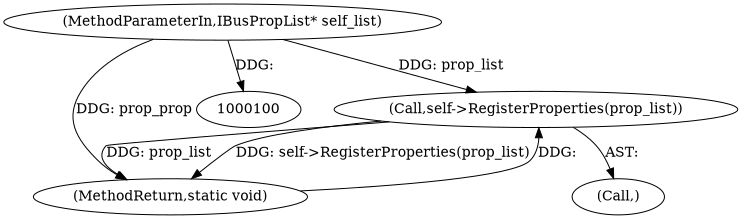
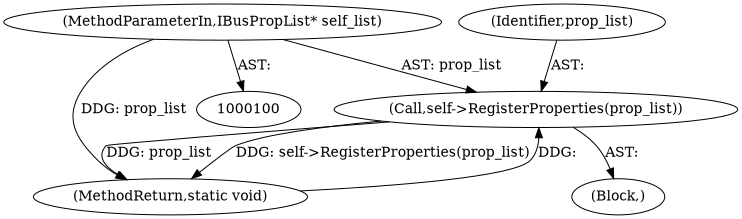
none -> (562, 22)
(257, 66) -> (257, 66)
(452, 66) -> (452, 66)
(134, 109) -> (134, 109)
(618, 197) -> (618, 197)
